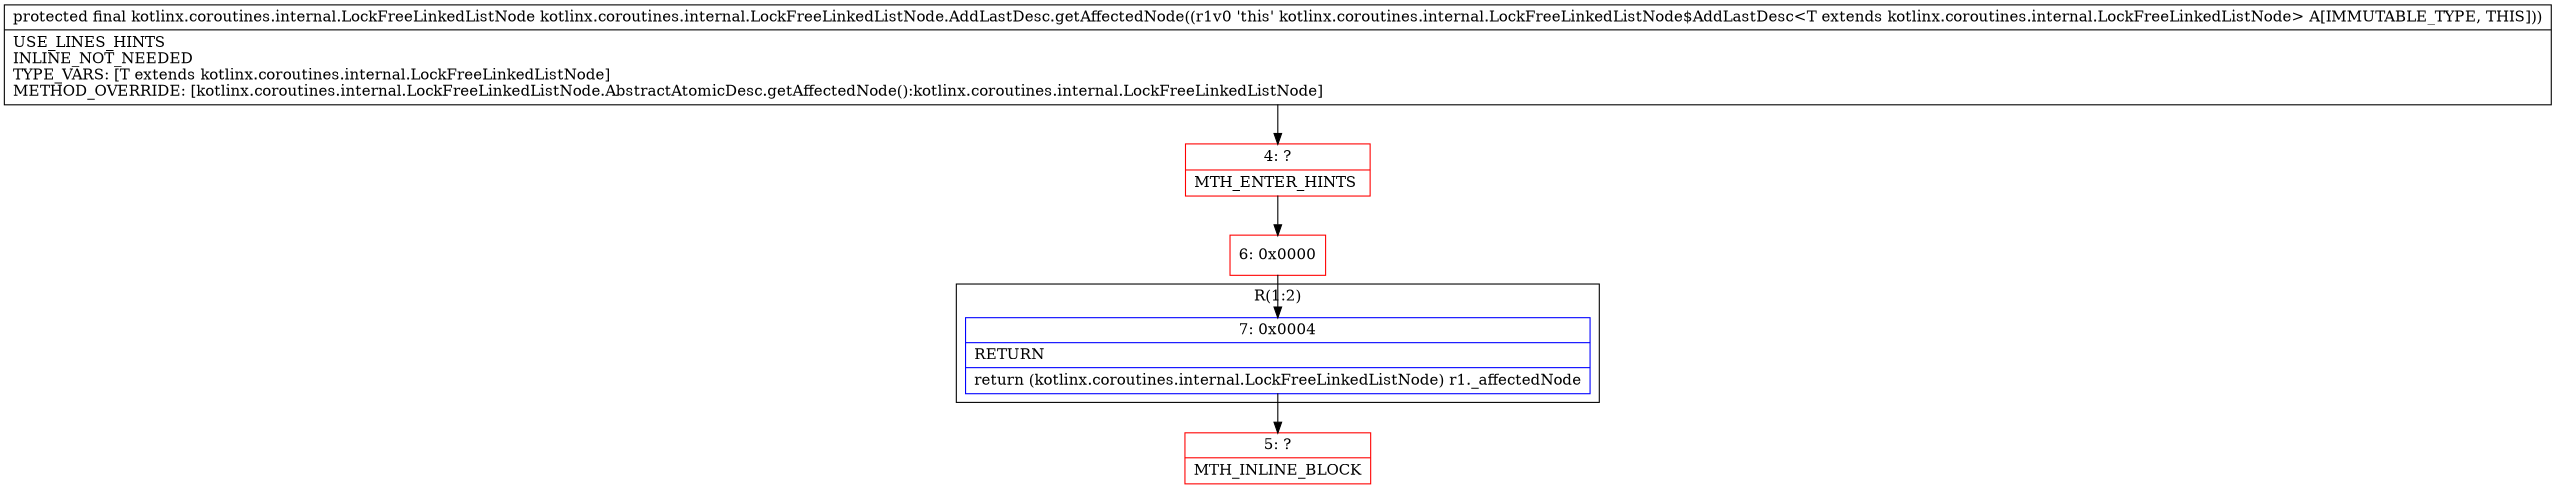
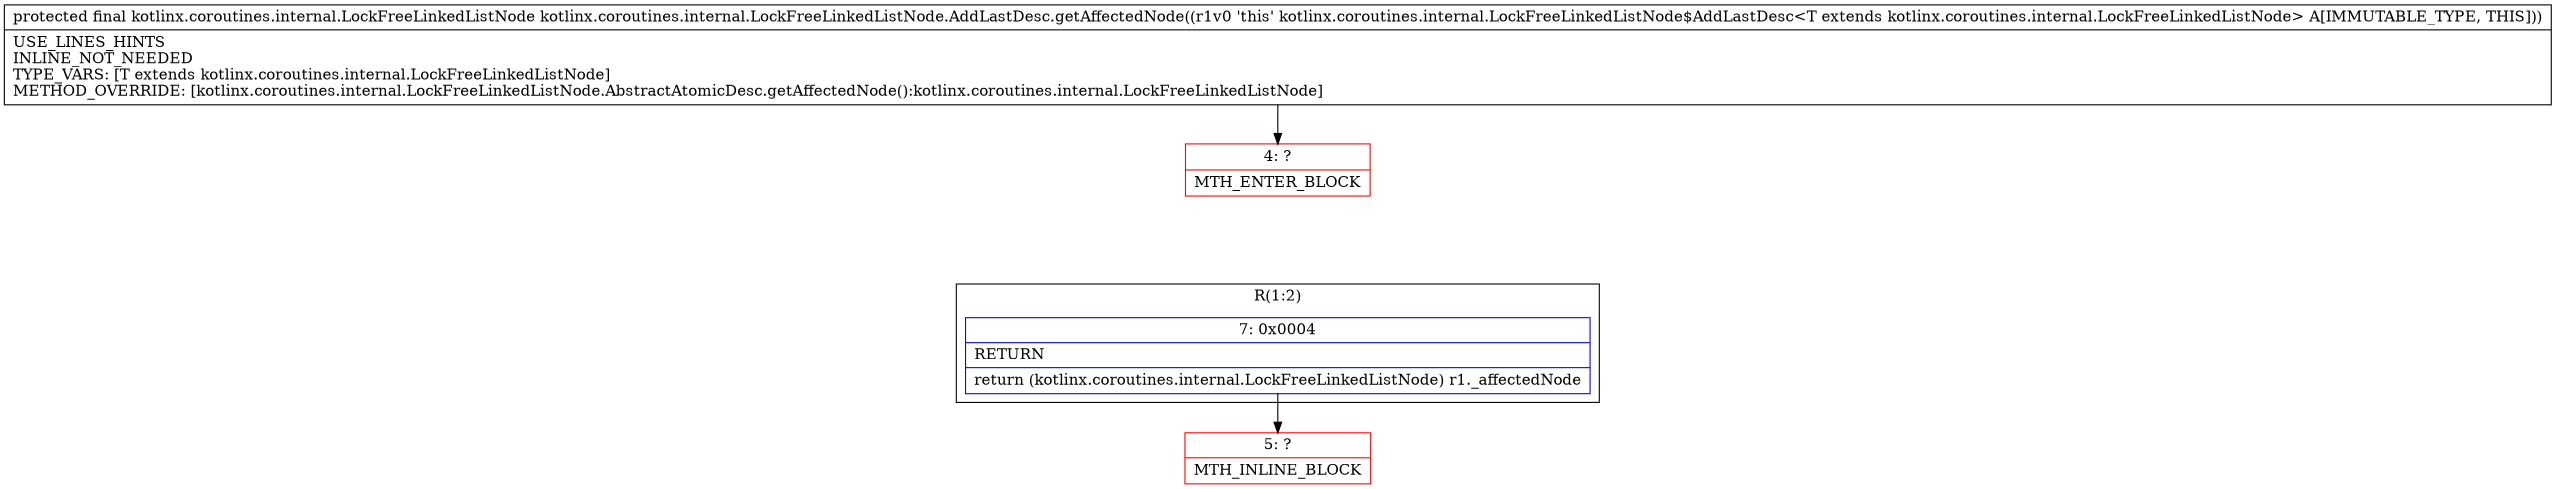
(1276, 182) -> (1278, 182)
(1278, 255) -> none
